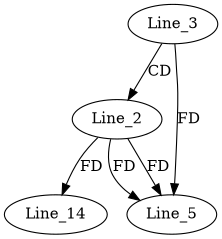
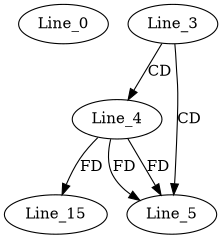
none -> (63, 24)
(117, 119) -> (117, 119)
(189, 119) -> (189, 119)
(56, 215) -> (56, 215)
